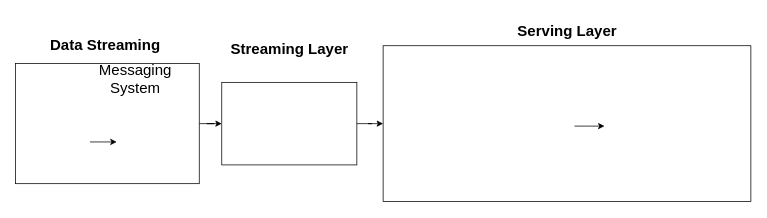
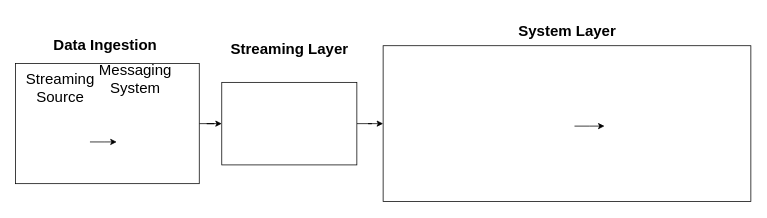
(567, 30) -> (567, 30)
(105, 45) -> (105, 45)
none -> (60, 87)
